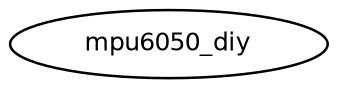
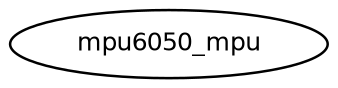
(169, 44) -> (169, 44)
